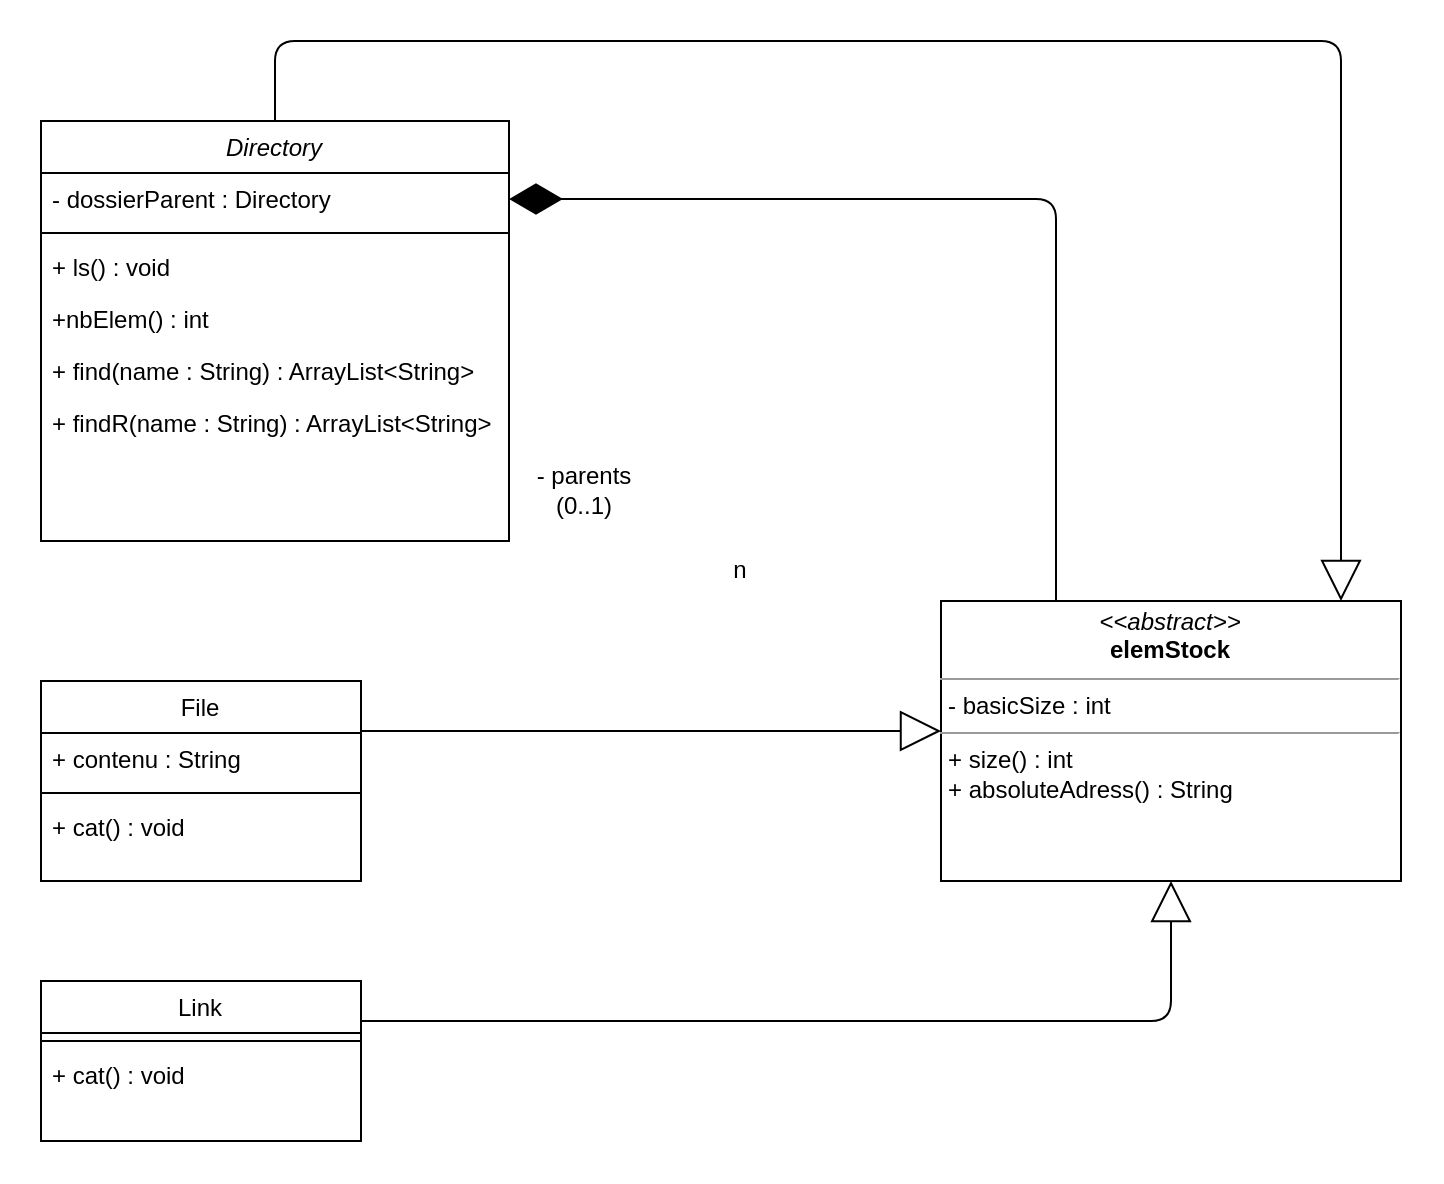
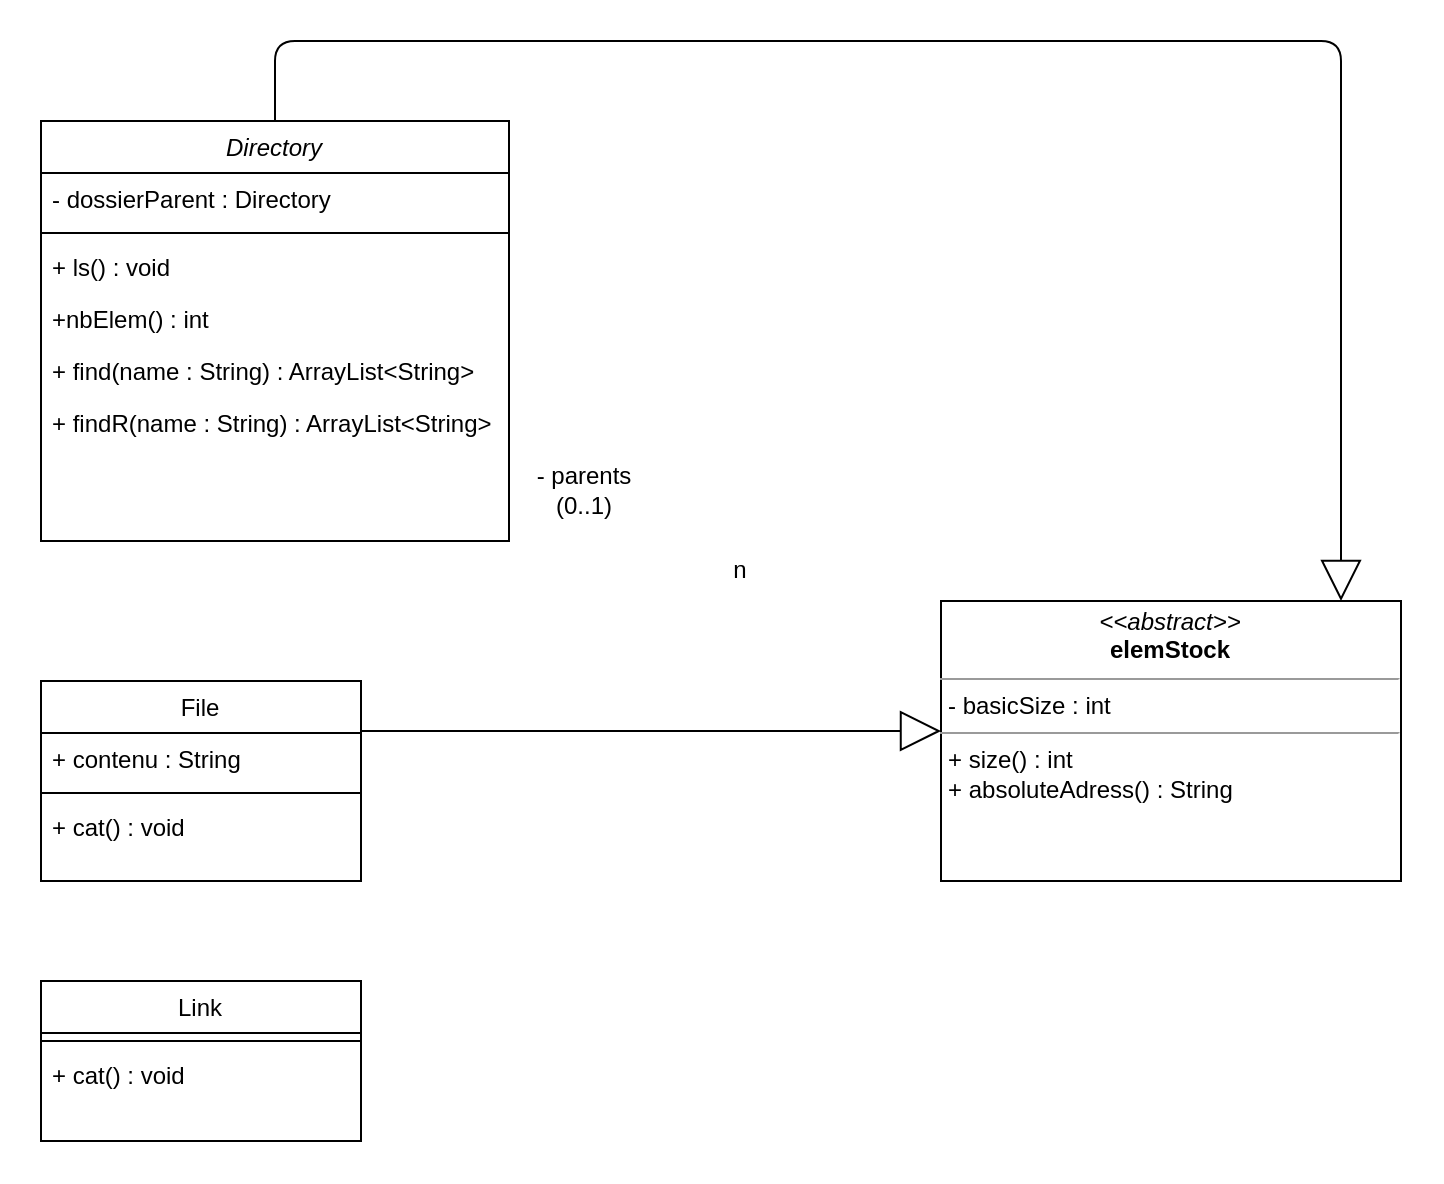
(1003, 199) -> none
(808, 1021) -> none
